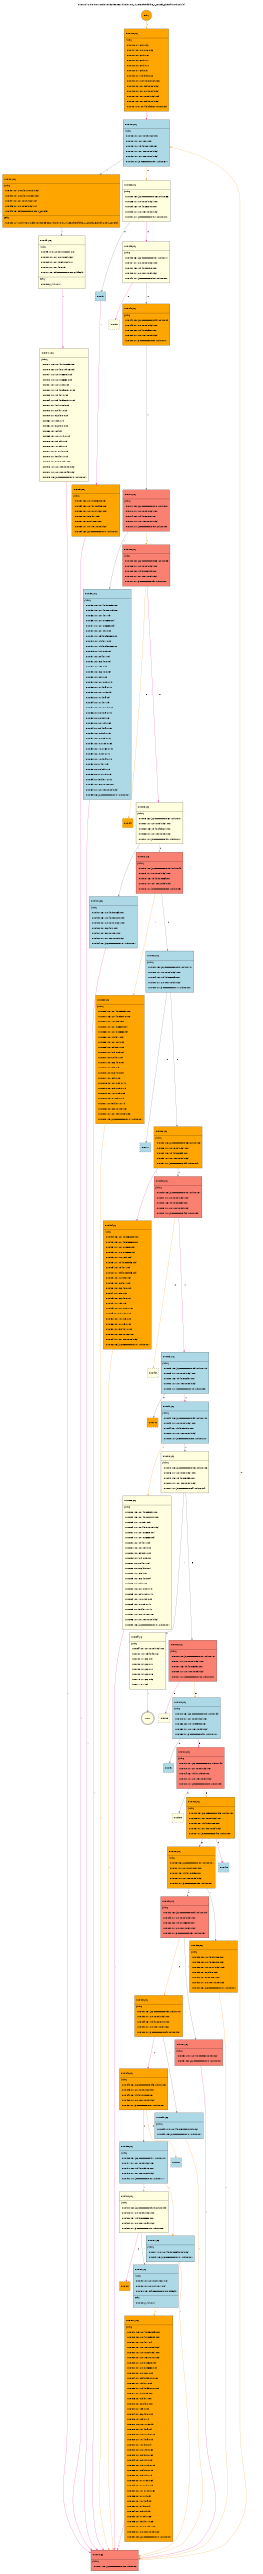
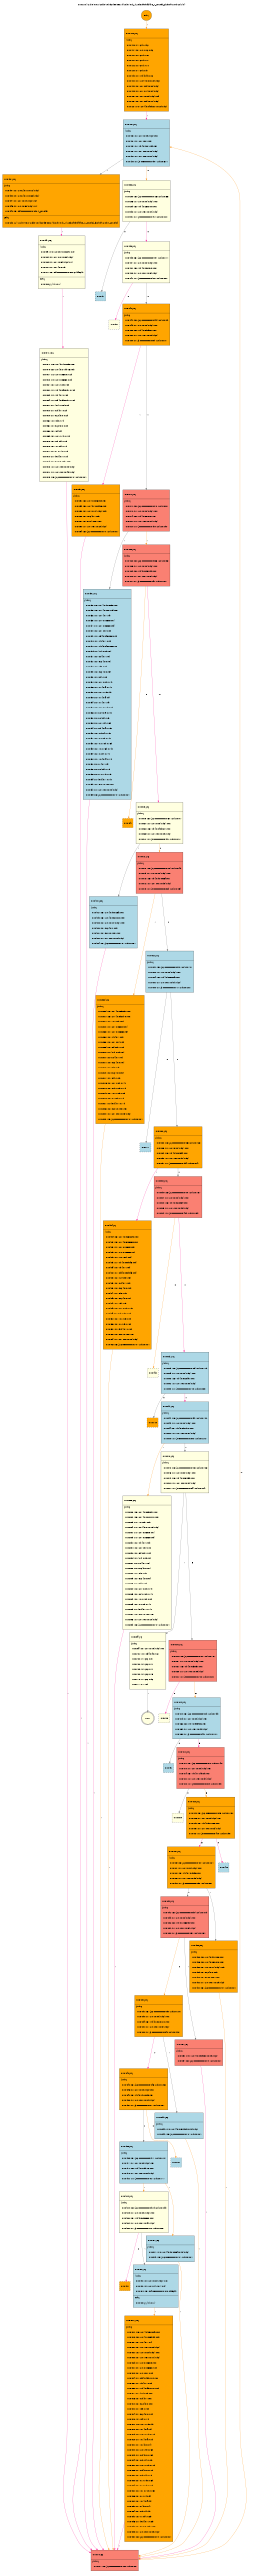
(98, 392) -> (122, 414)
